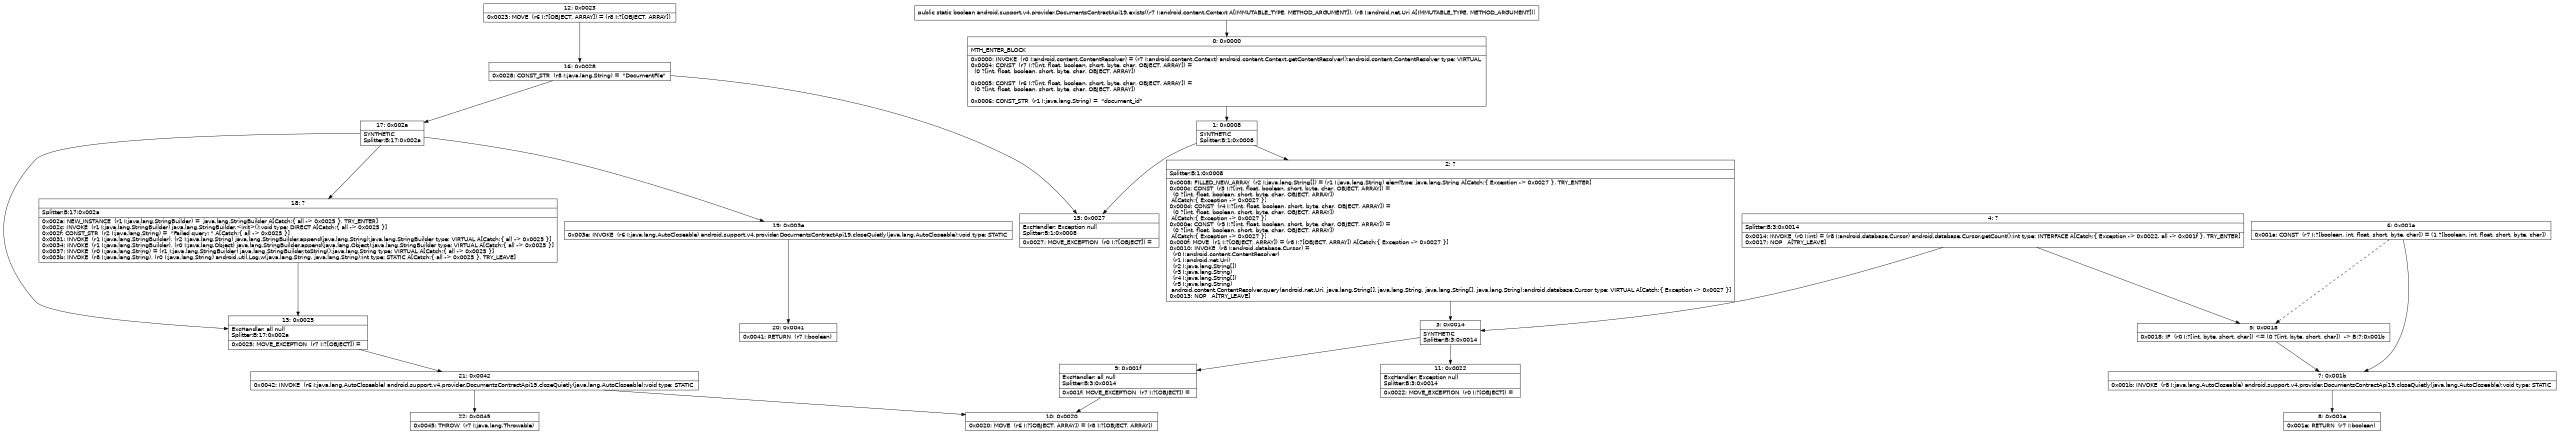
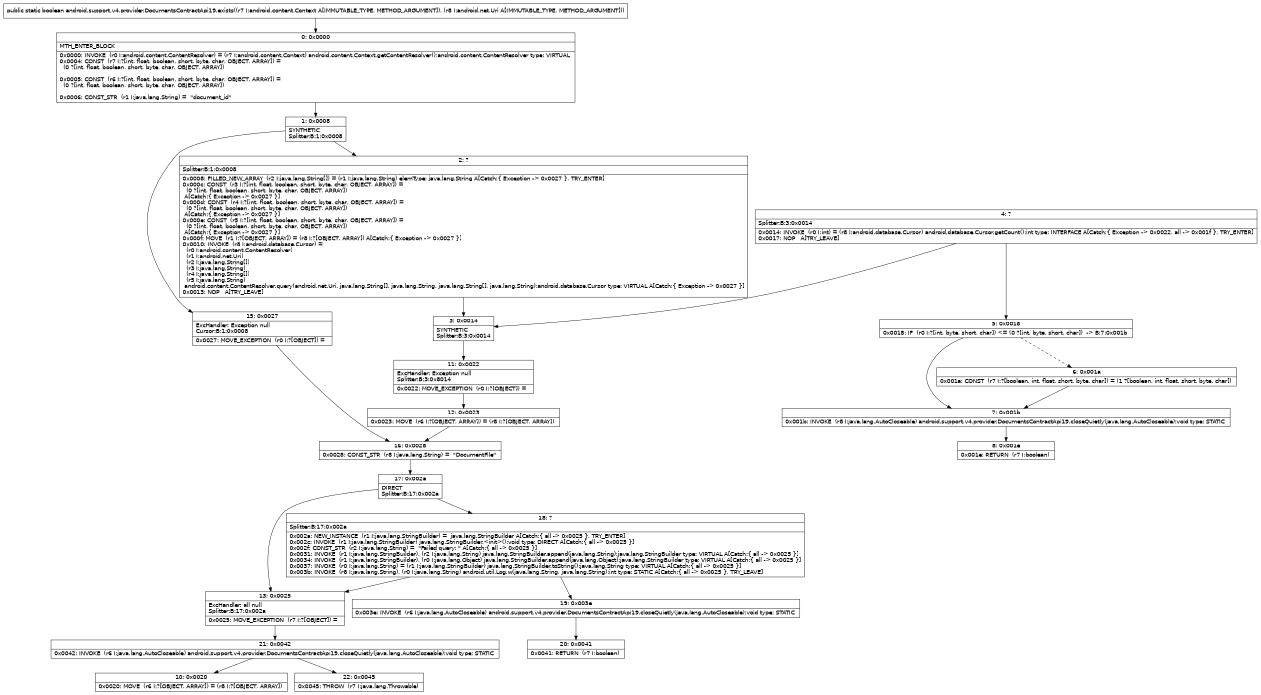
(885, 111) -> (327, 397)
(379, 135) -> (392, 488)
(595, 168) -> (565, 586)
(1050, 233) -> (222, 331)
(2334, 280) -> (1045, 352)
(1128, 381) -> none
(1411, 384) -> (424, 380)
none -> (464, 399)
